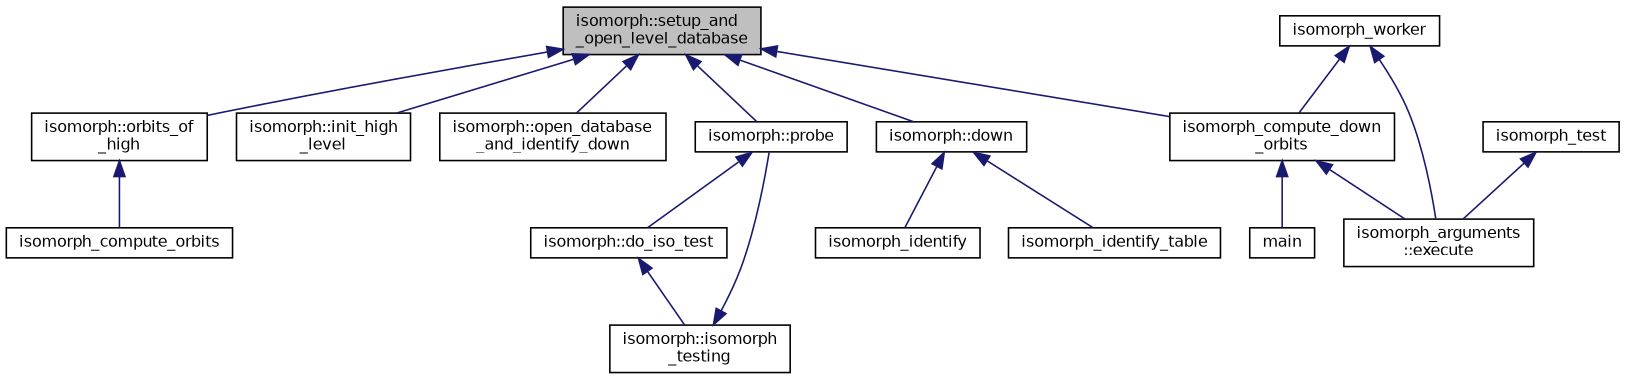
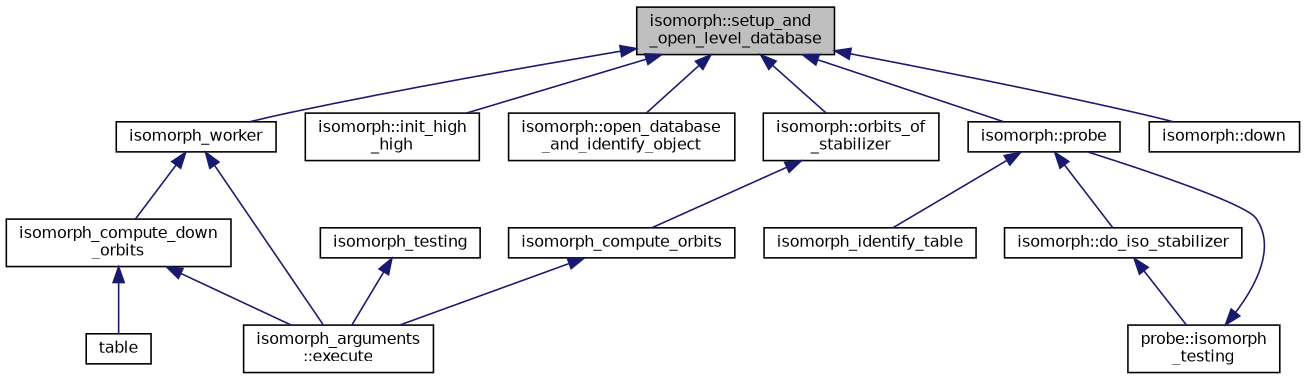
(973, 84) -> (435, 84)
(119, 137) -> (851, 137)
(324, 137) -> (392, 137)
(553, 137) -> (622, 137)
(1551, 137) -> (400, 243)
(1040, 194) -> (950, 194)
(629, 243) -> (1123, 243)
(898, 243) -> none
(1282, 243) -> (119, 349)
none -> (484, 294)
(700, 349) -> (1204, 349)
